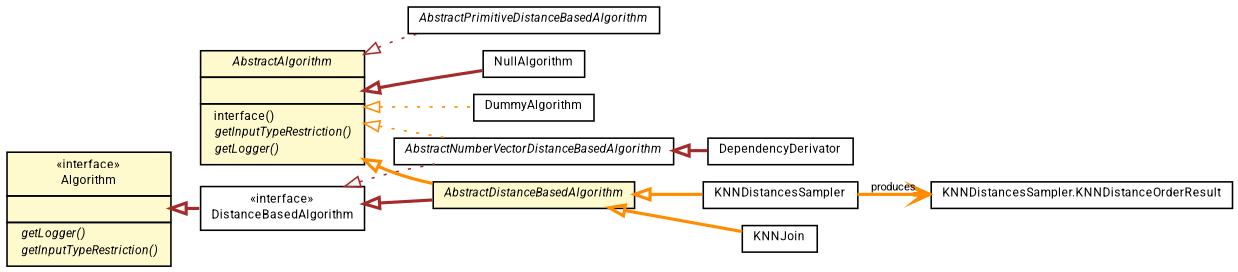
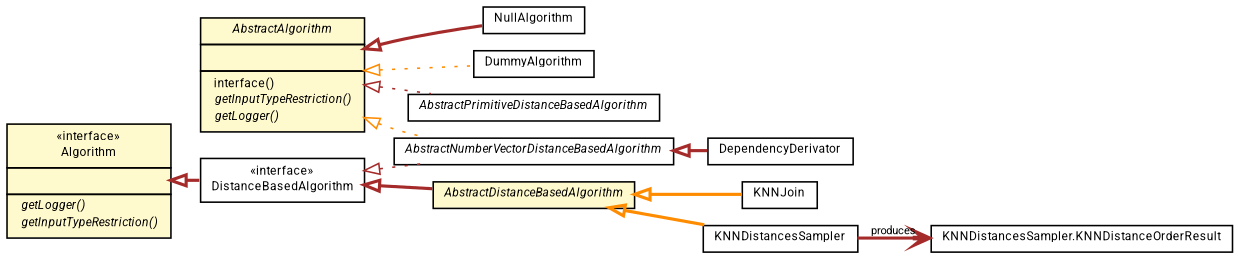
(412, 178) -> none
(886, 194) -> (886, 238)
